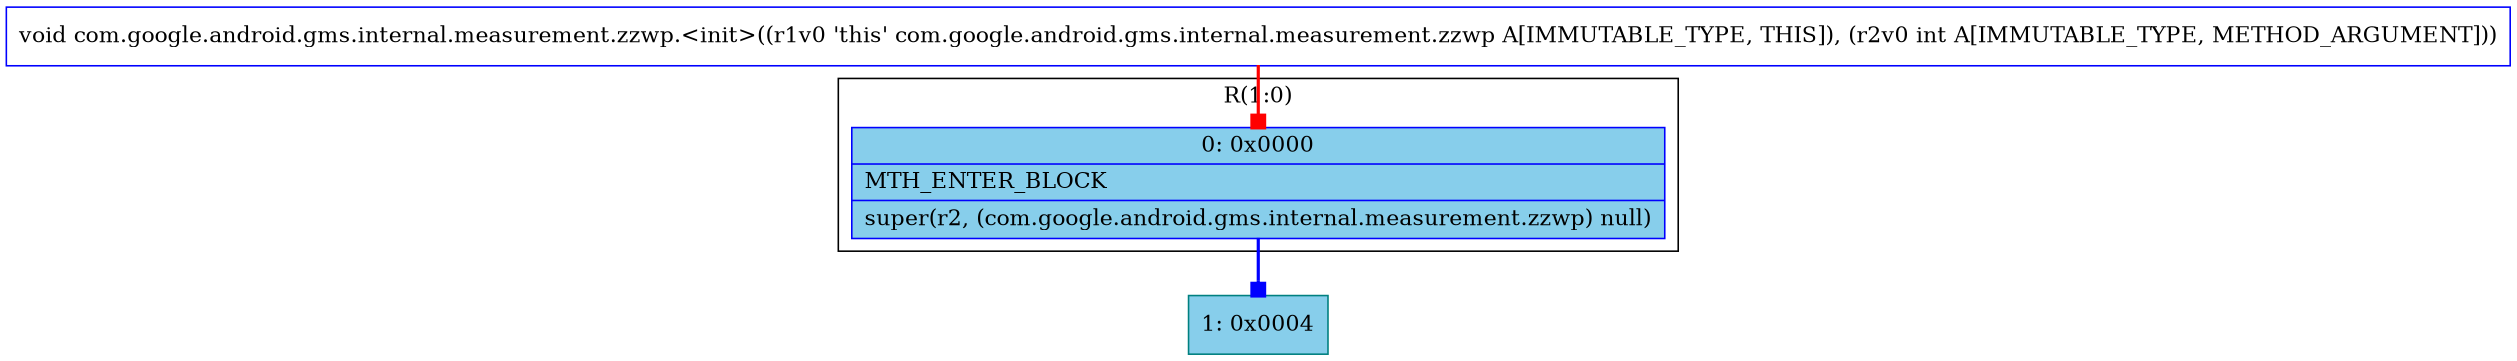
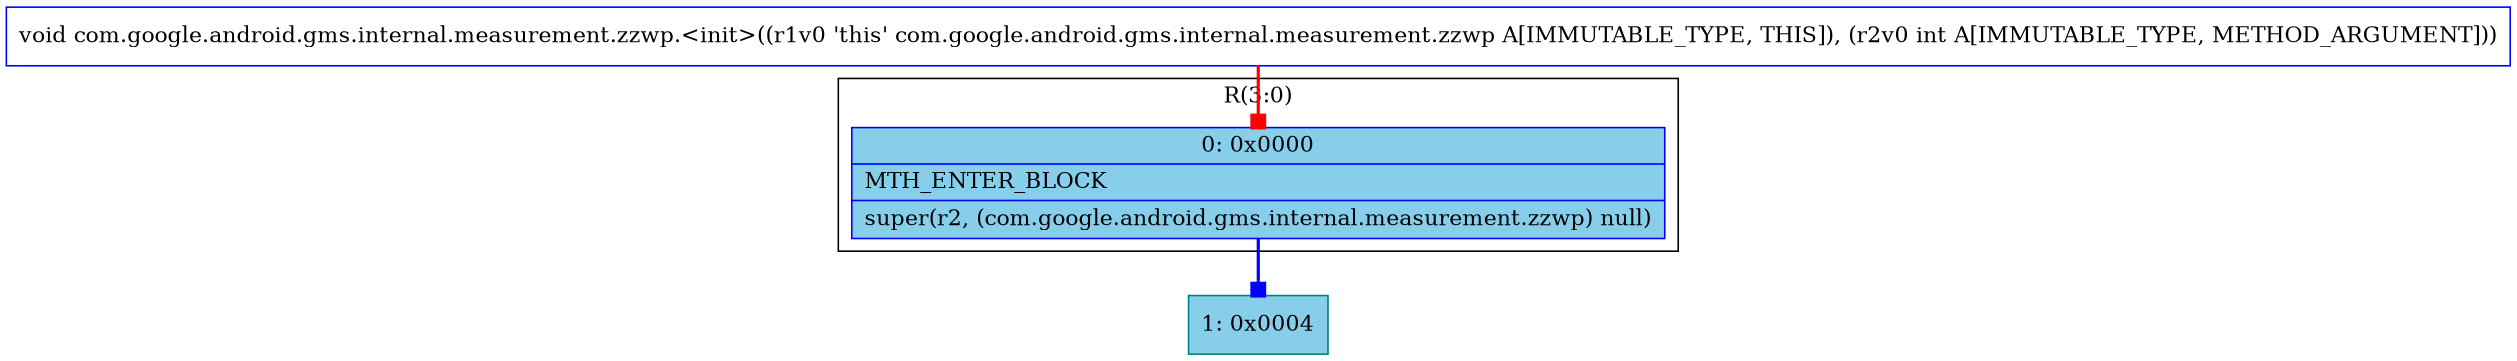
(1258, 97) -> (1258, 97)
